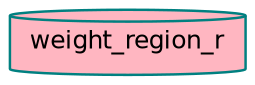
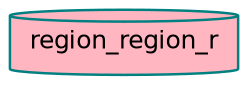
(128, 42) -> (124, 42)
